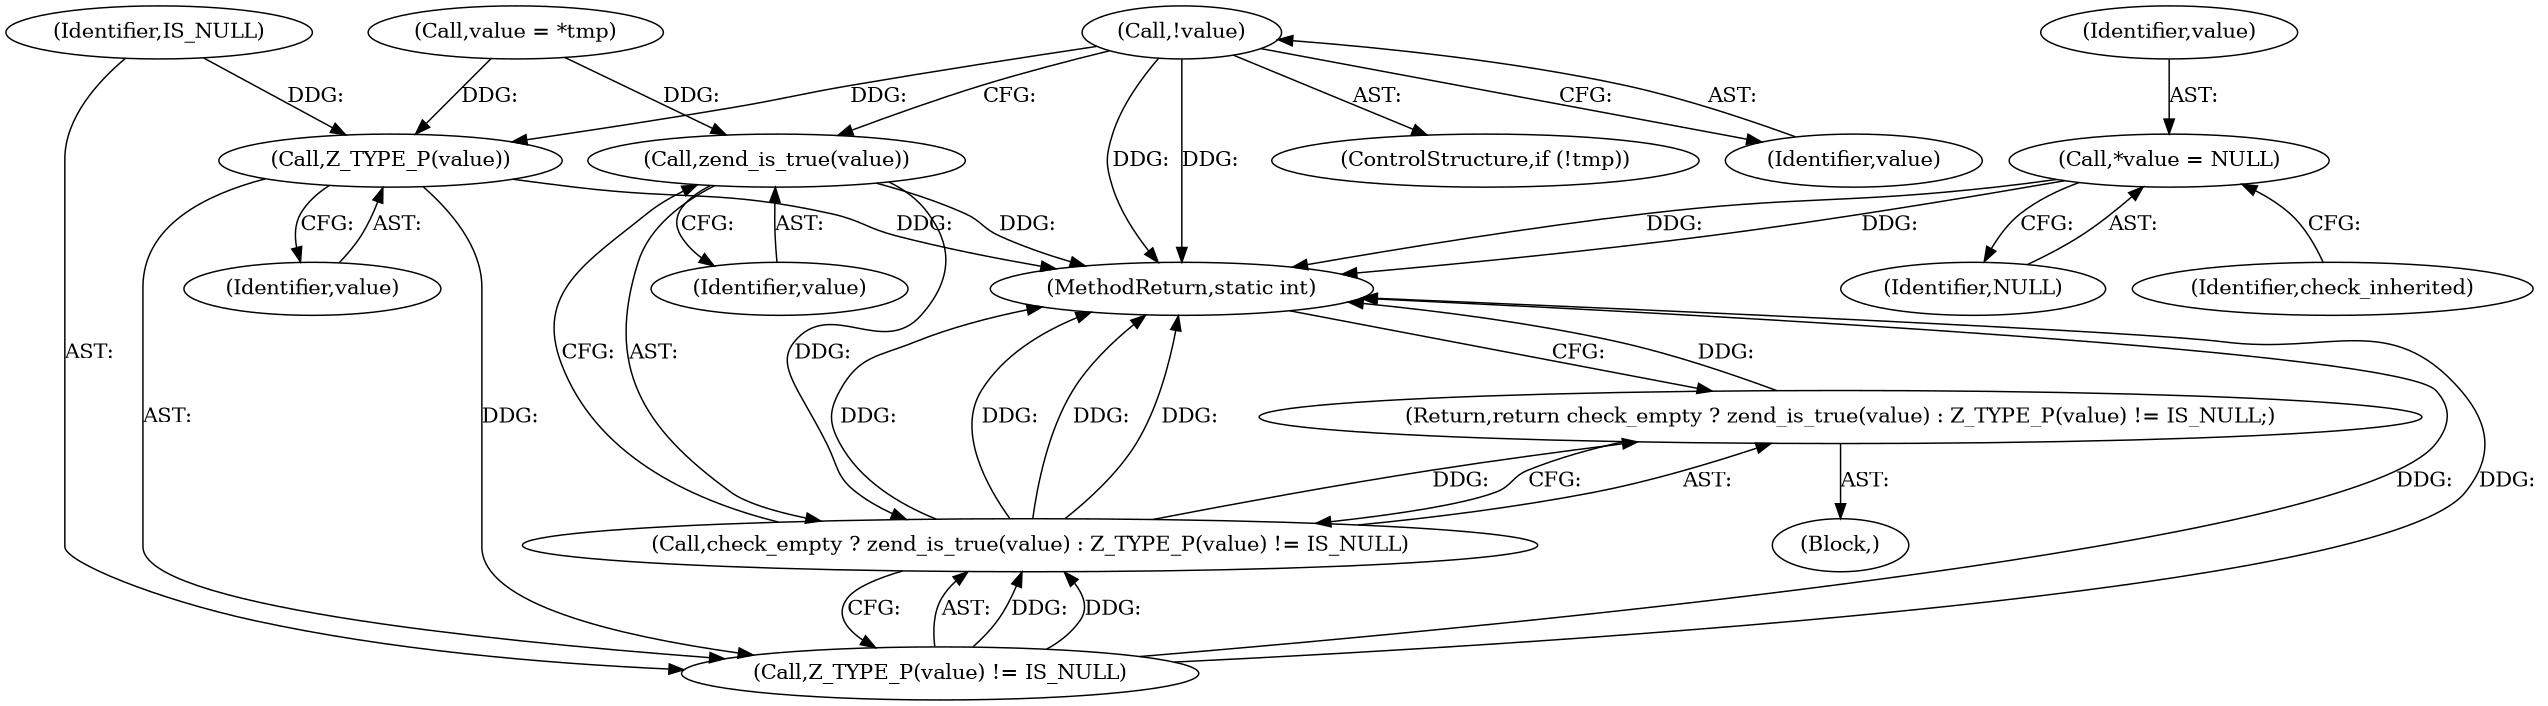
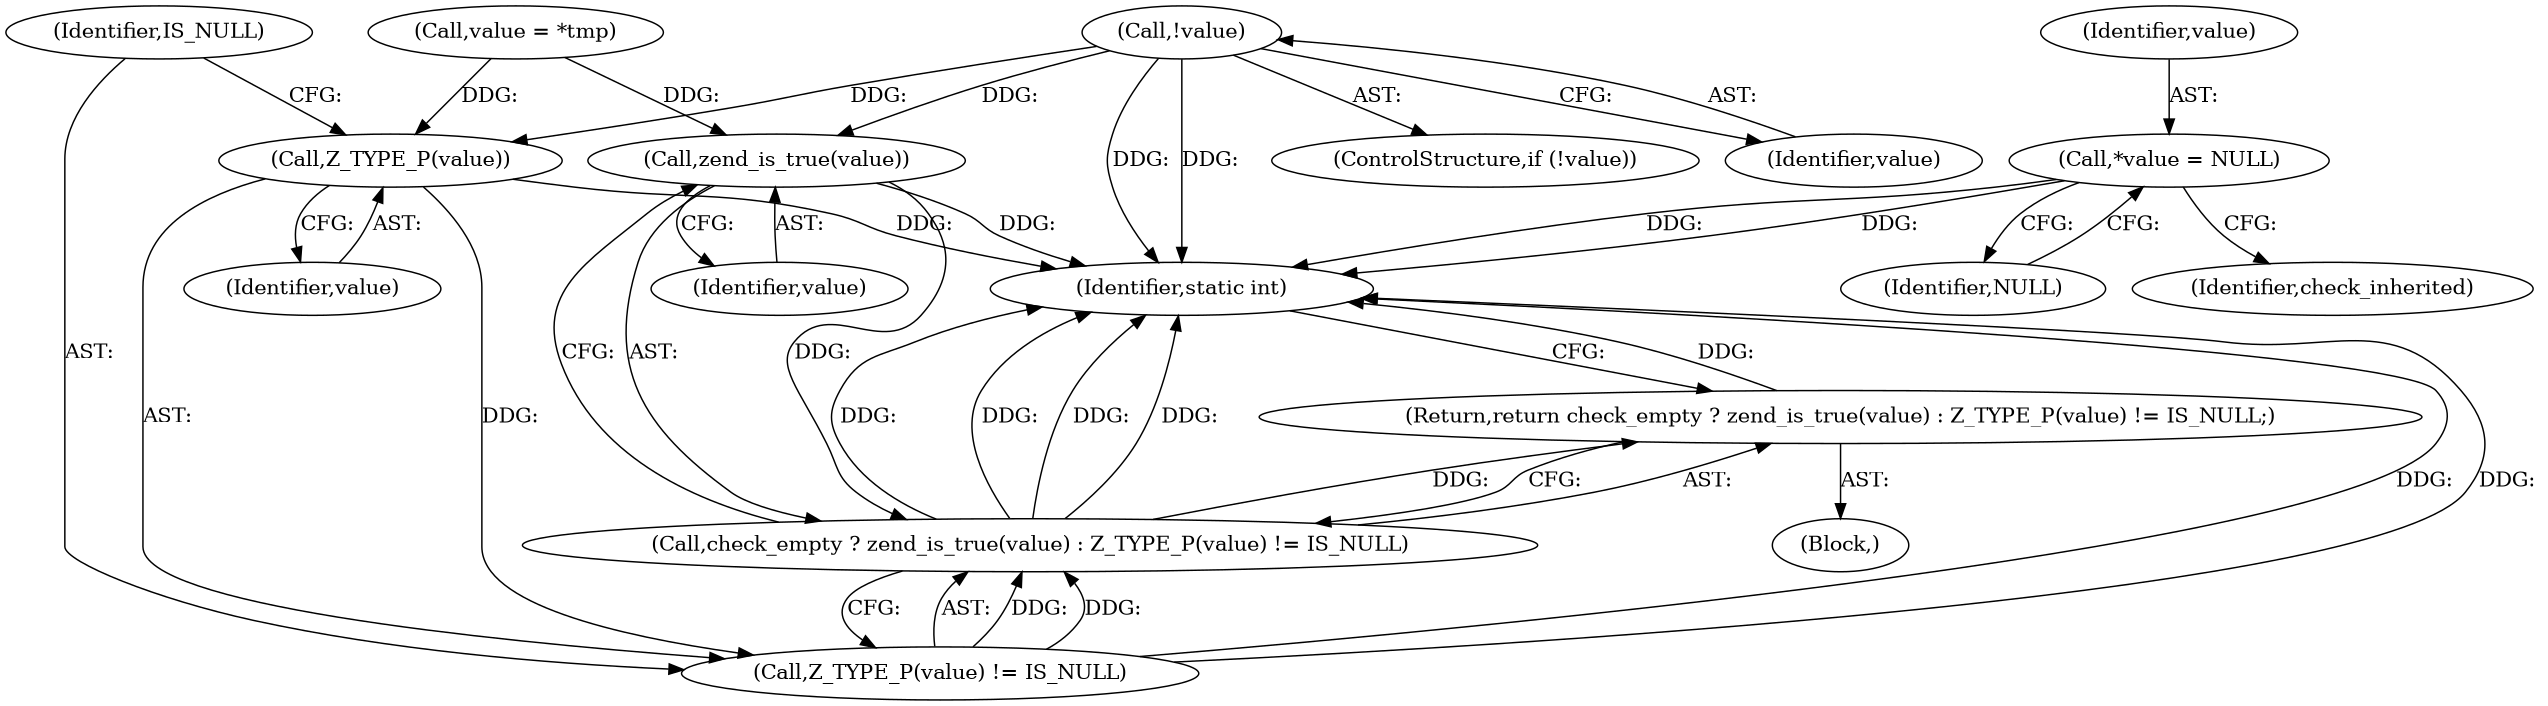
(319, 97) -> (319, 97)
(1013, 97) -> (1013, 97)
(1485, 161) -> (1485, 161)
(2296, 220) -> (2214, 227)
(2137, 225) -> (2137, 225)
(1182, 289) -> (1182, 289)
